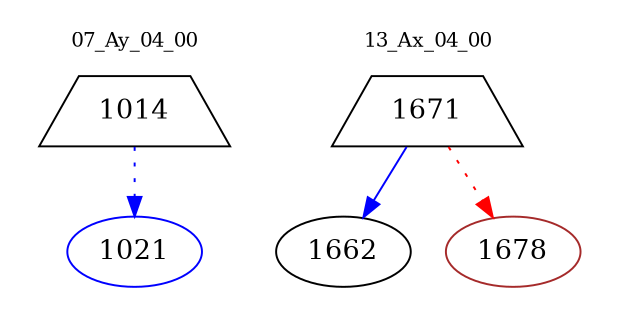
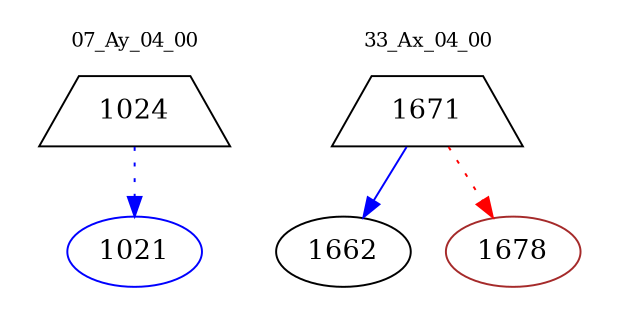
(428, 42) -> (428, 42)
(135, 111) -> (135, 111)
